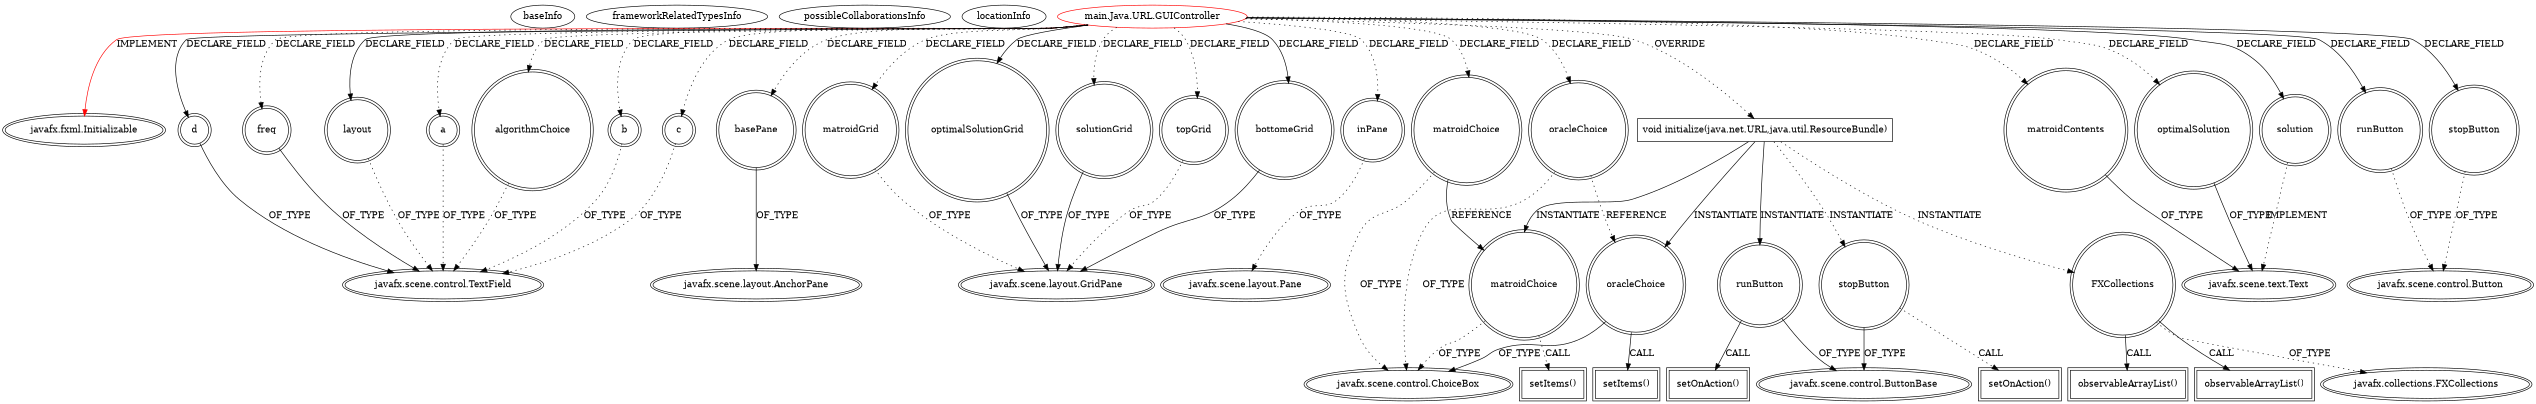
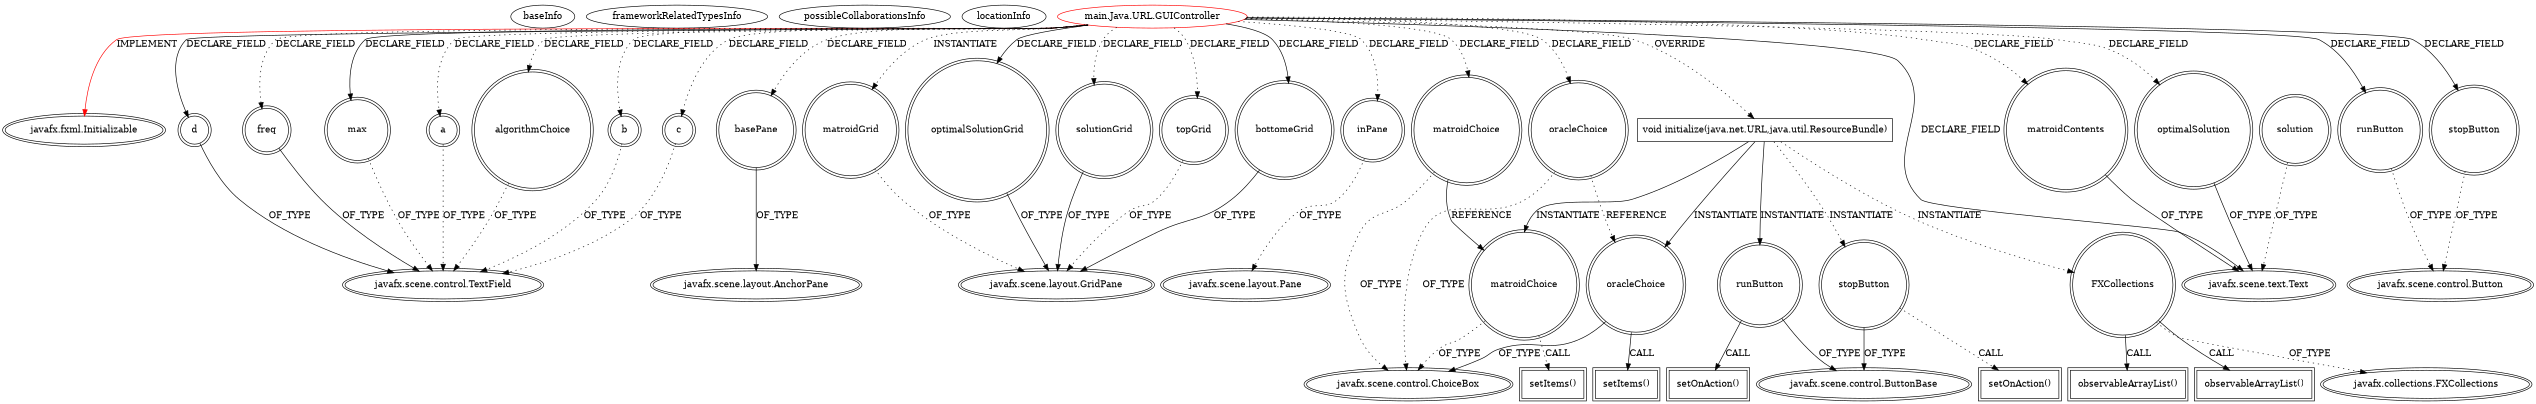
(1774, 23) -> (1810, 45)
(965, 44) -> (965, 44)
(358, 130) -> (358, 130)
(2297, 216) -> (2297, 216)
